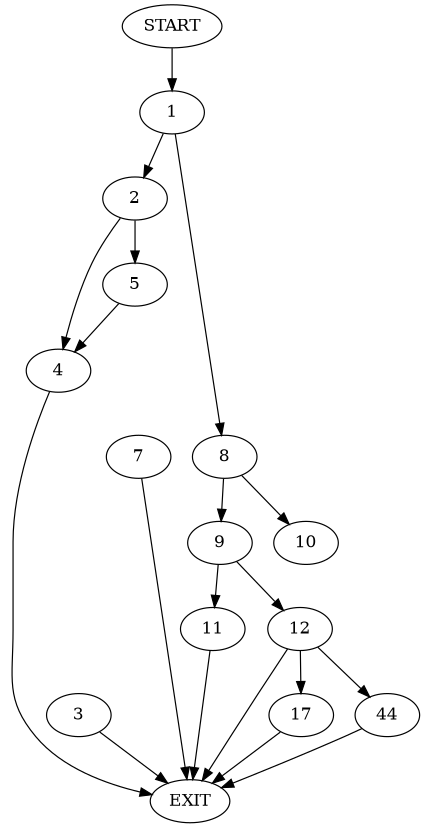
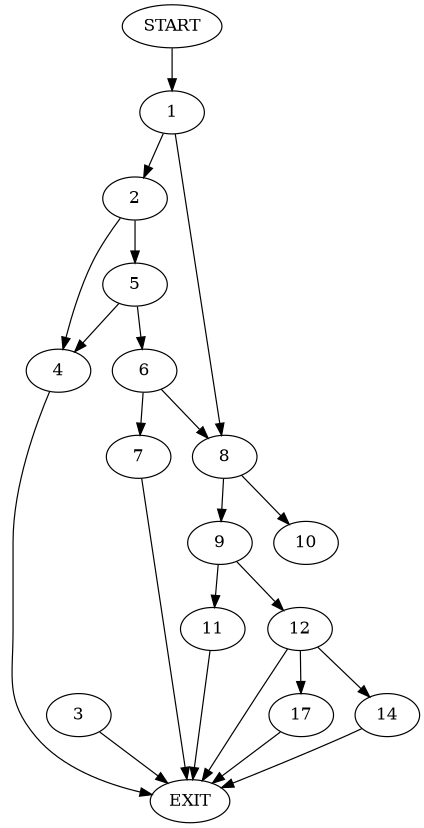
none -> (145, 371)
(387, 715) -> (387, 715)
